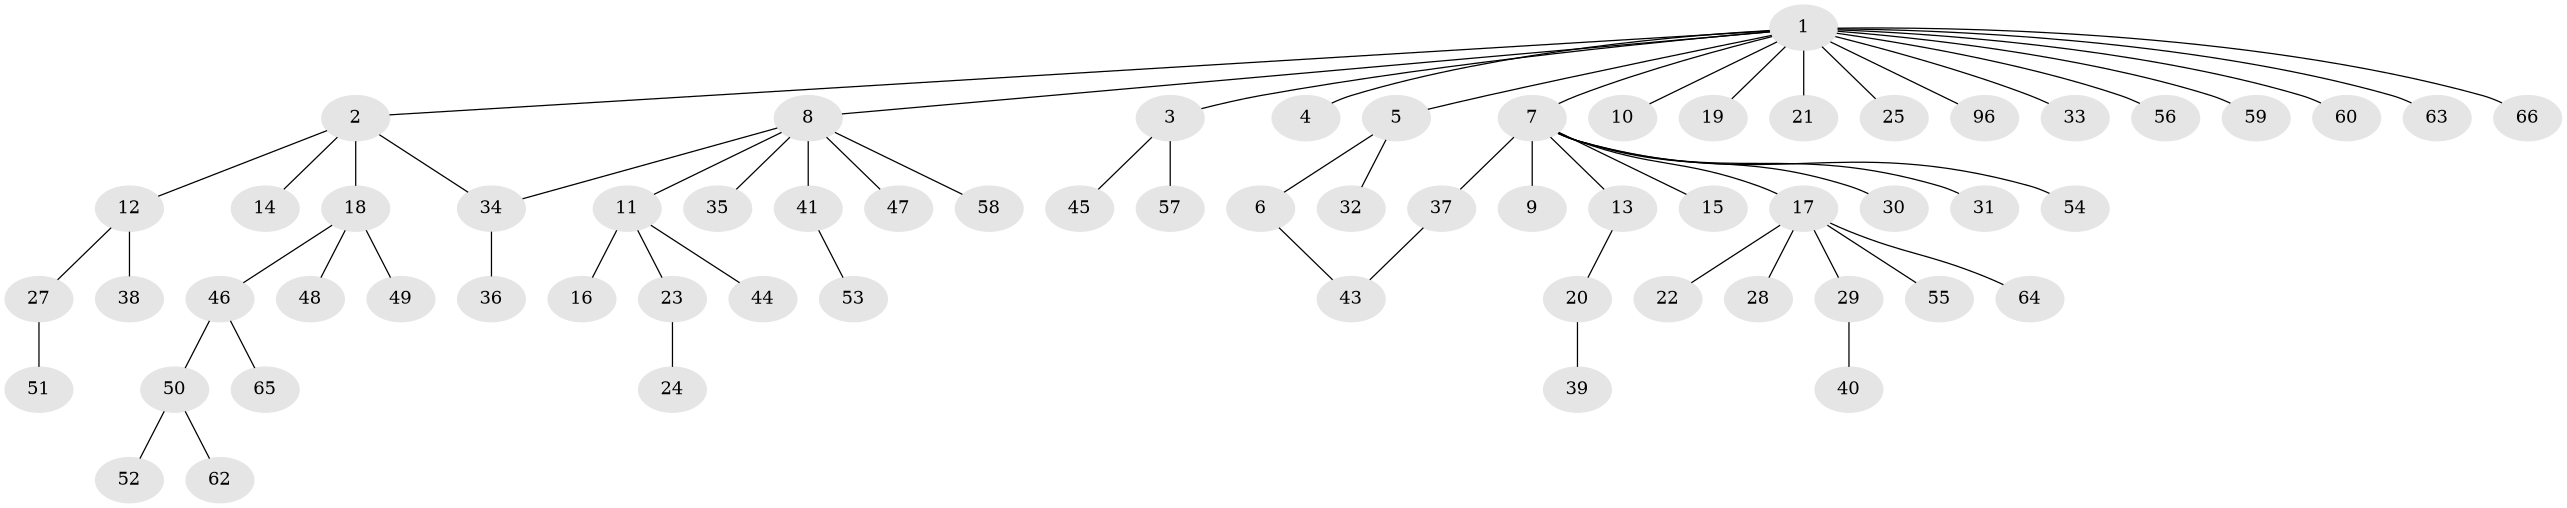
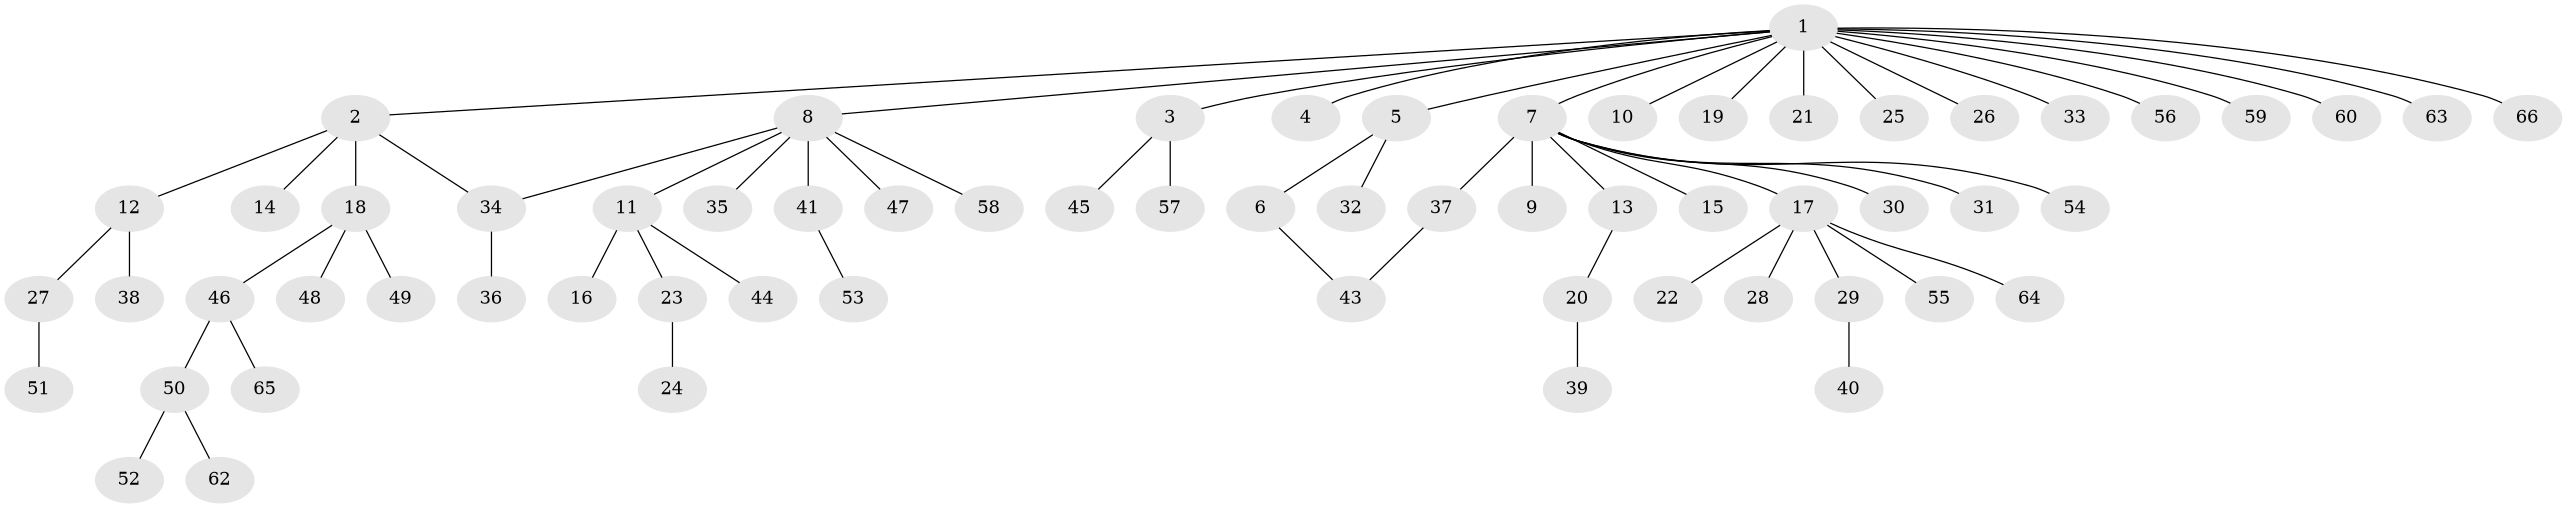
(1985, 118) -> (1985, 118)
